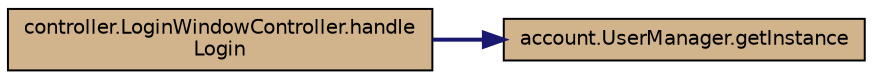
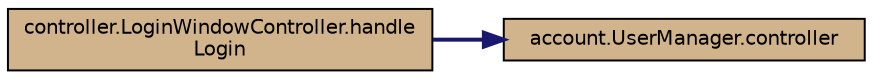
(684, 40) -> (684, 40)
